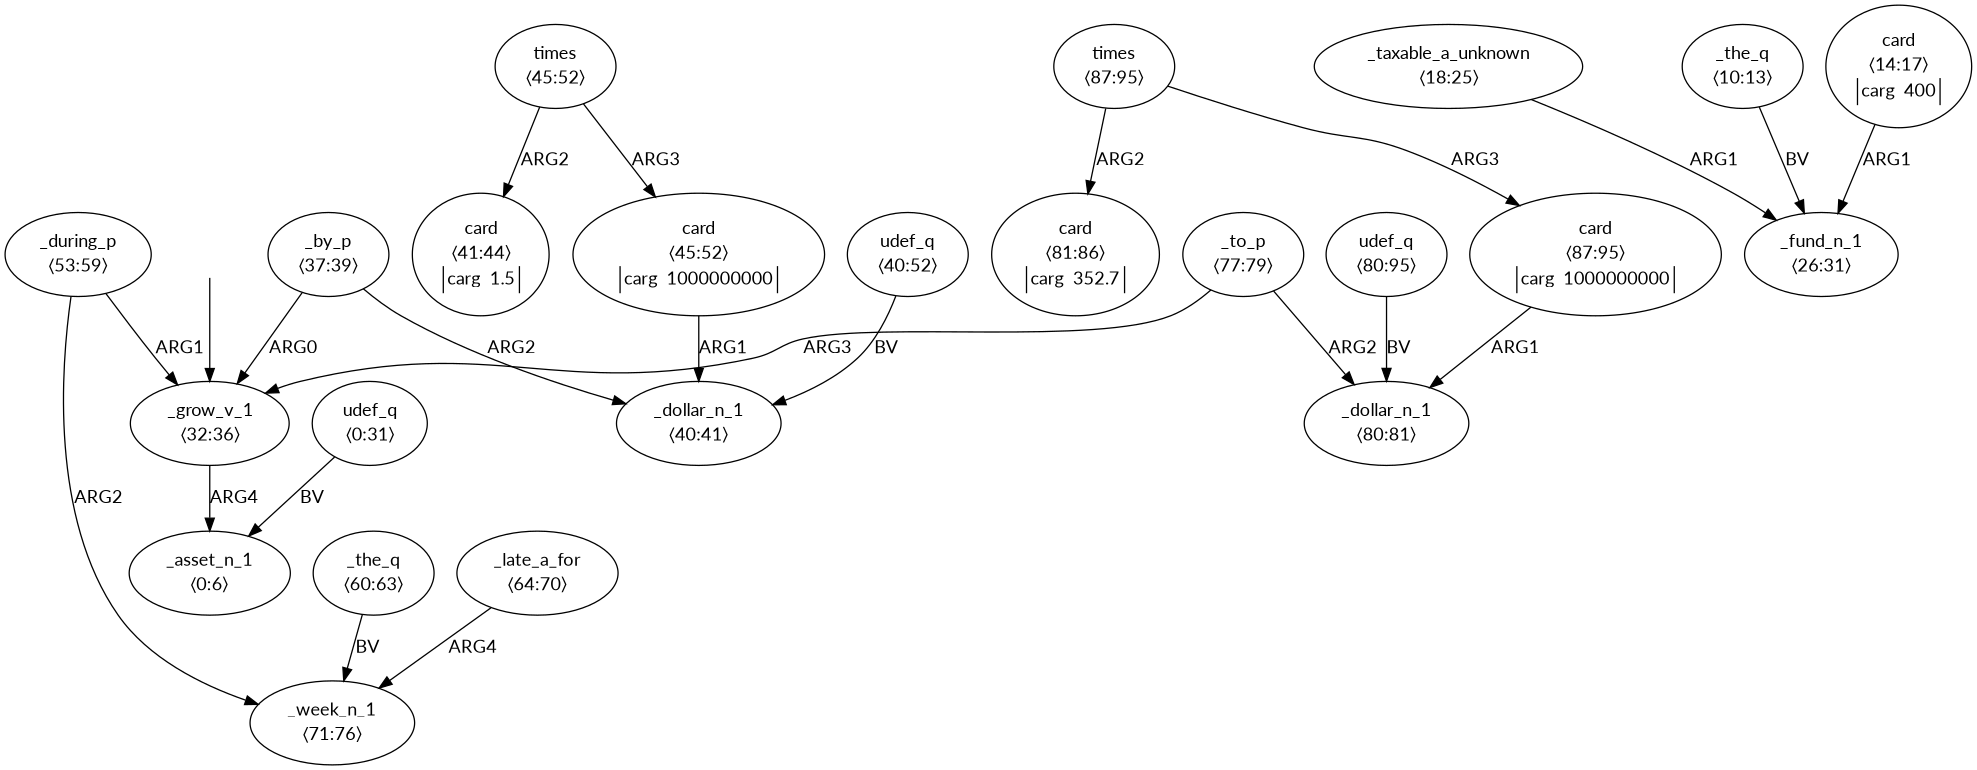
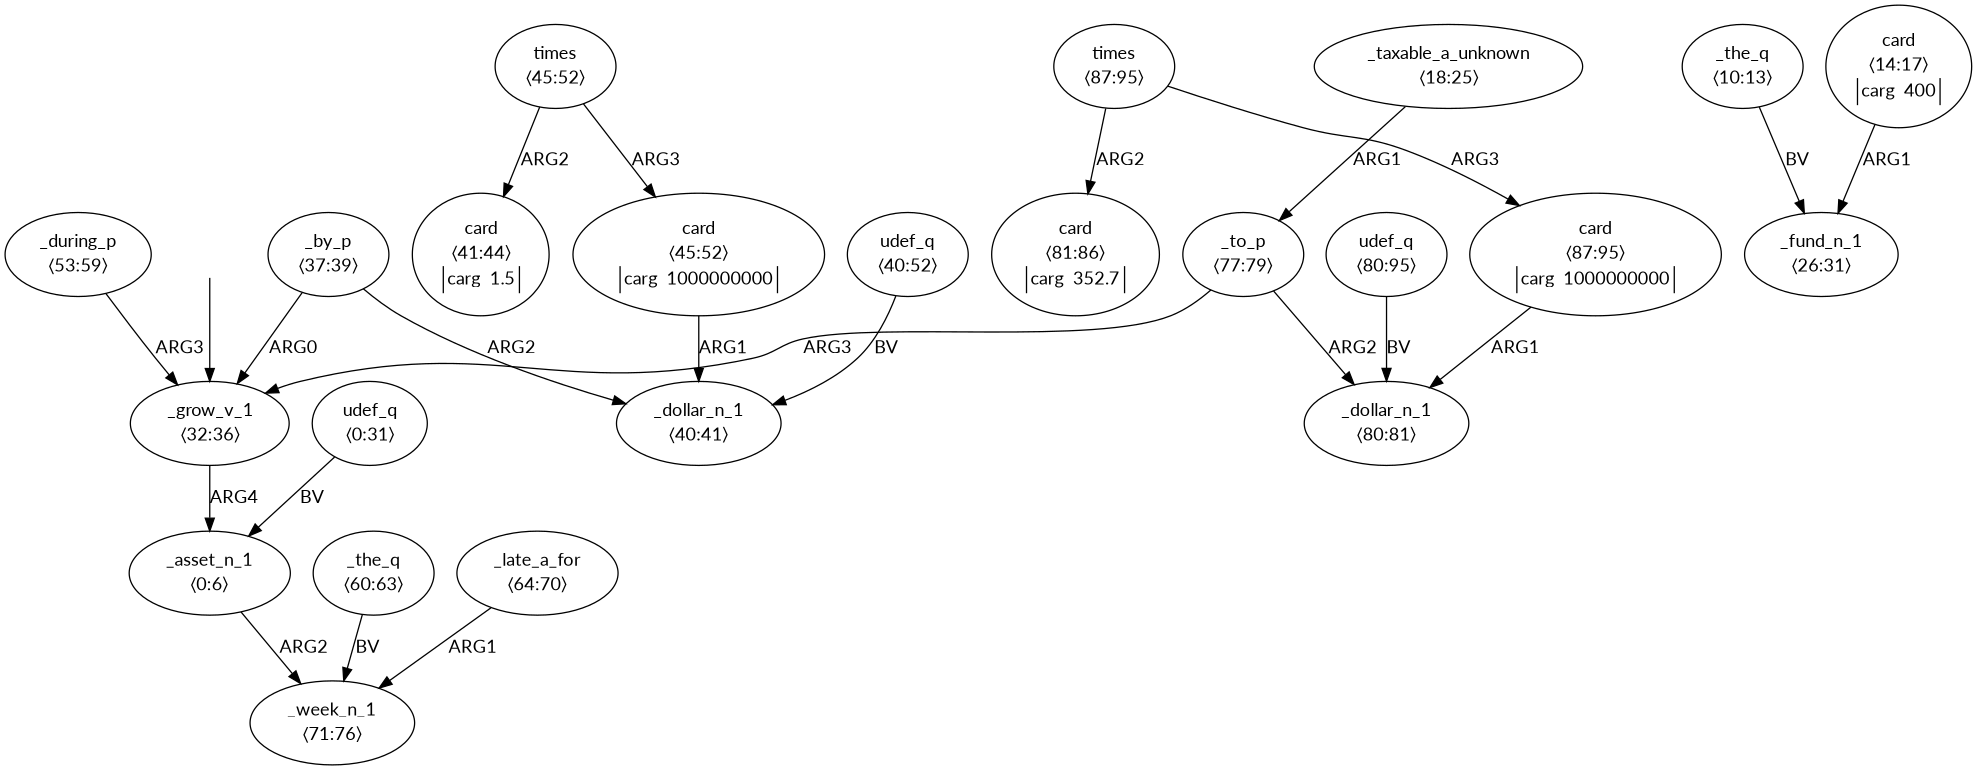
(1651, 151) -> (1347, 159)
(180, 349) -> (180, 349)
(82, 537) -> (267, 643)
(473, 648) -> (473, 648)
